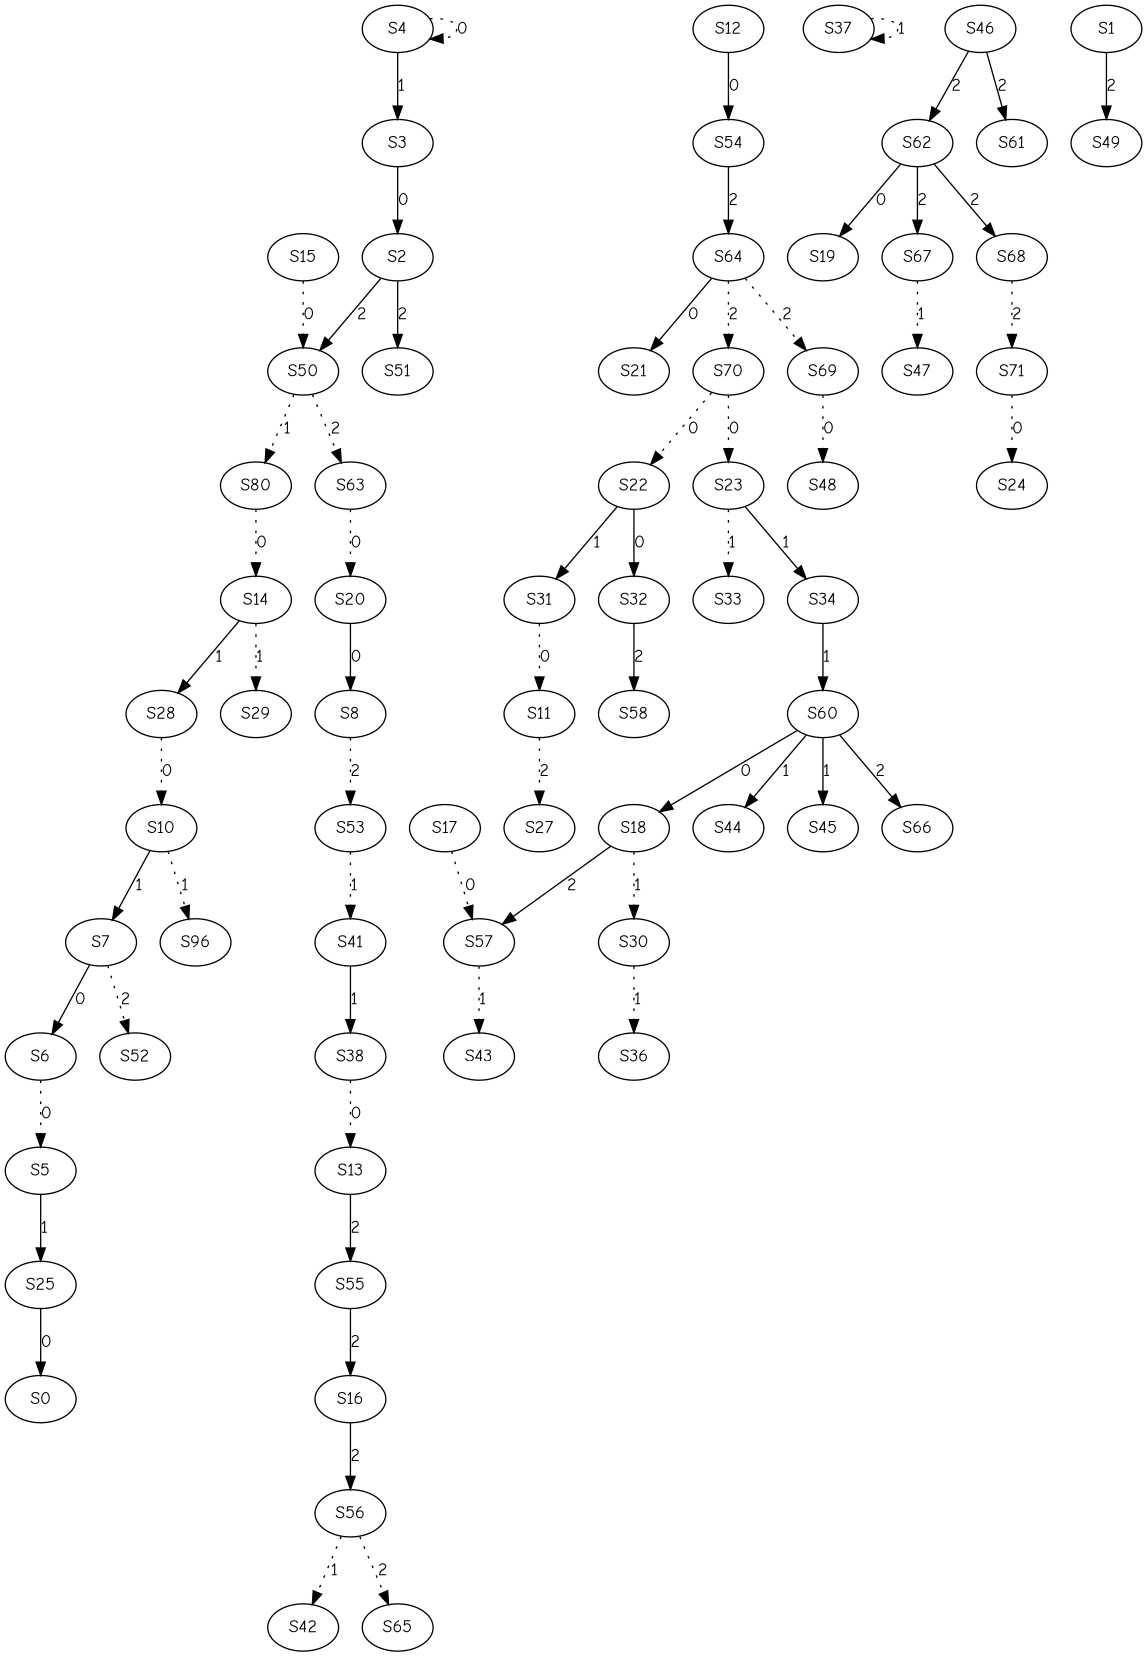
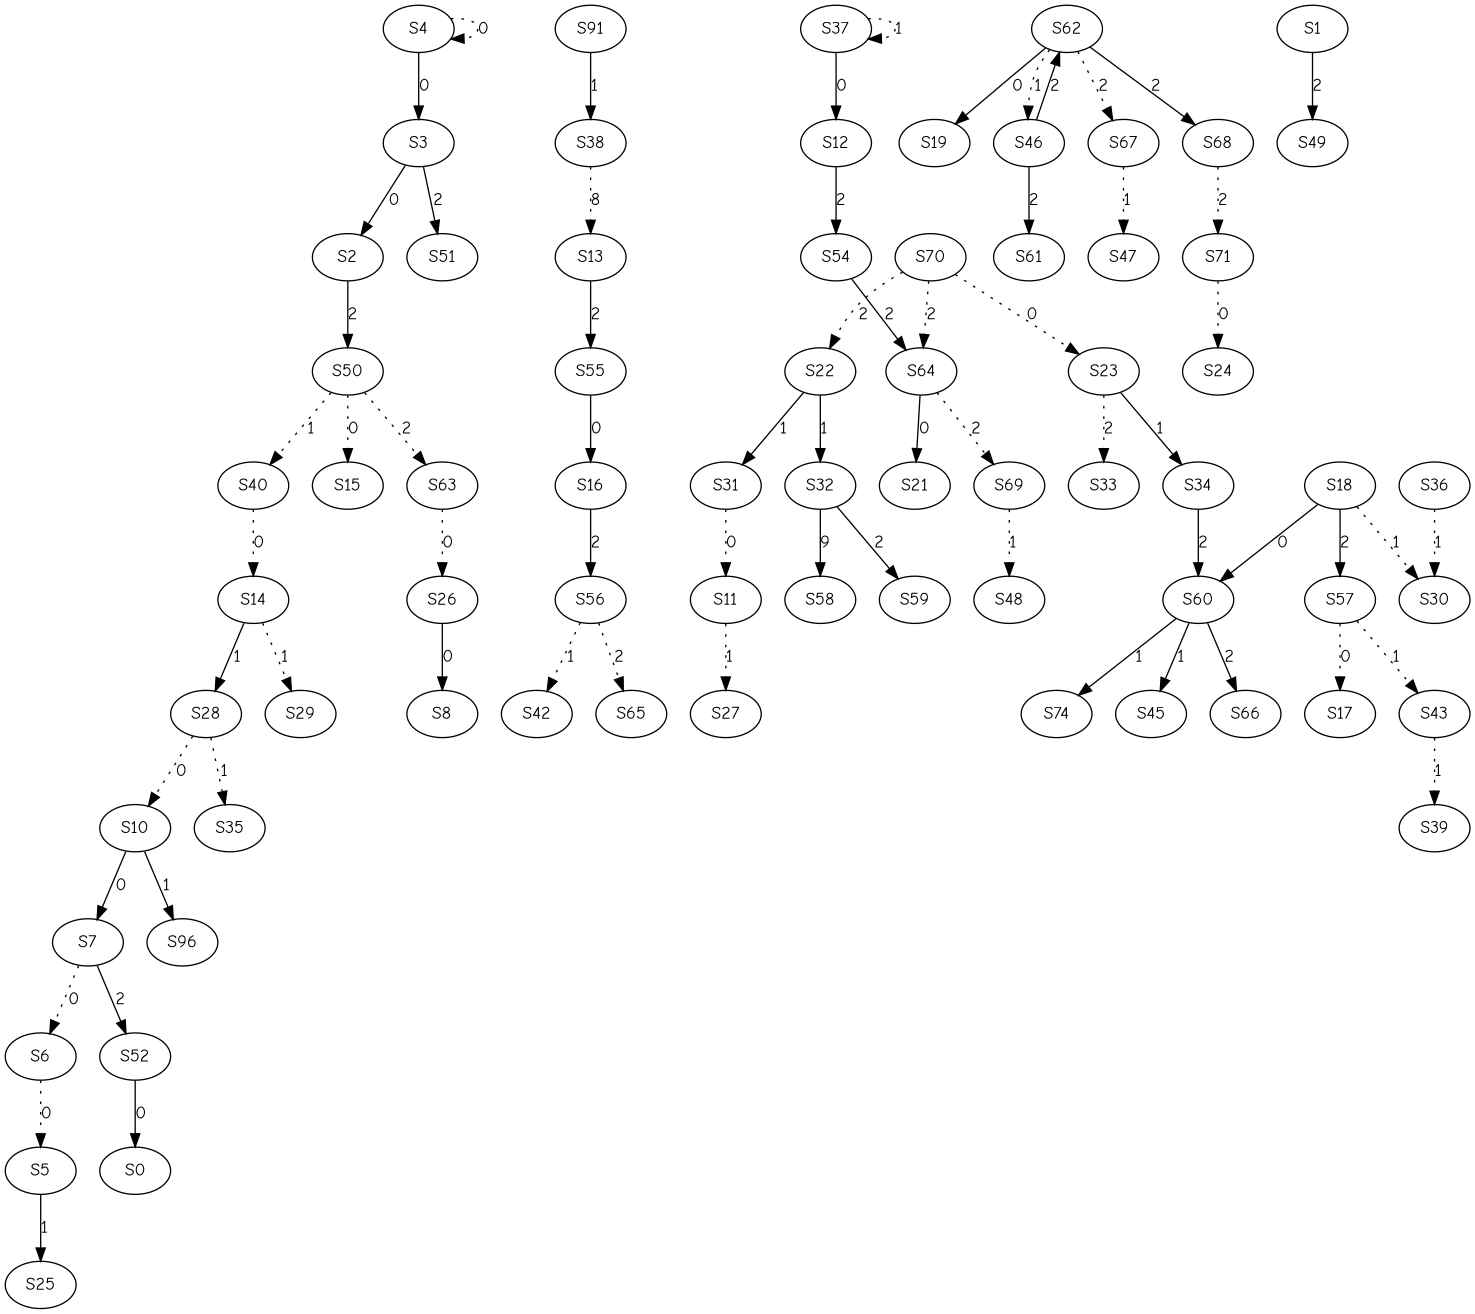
none -> (1034, 76)
none -> (836, 79)
(402, 86) -> (425, 86)
(734, 86) -> (841, 200)
(917, 194) -> (1092, 80)
(303, 308) -> (348, 422)
(398, 308) -> (429, 194)
(728, 308) -> (927, 308)
(694, 429) -> (864, 314)
(829, 429) -> (1013, 543)
(256, 486) -> (253, 486)
(640, 543) -> (824, 429)
(732, 543) -> (1109, 429)
(350, 600) -> (442, 600)
none -> (915, 600)
(639, 657) -> (826, 543)
(827, 657) -> (1204, 543)
(734, 768) -> (1274, 539)
(545, 771) -> (730, 657)
none -> (230, 828)
(350, 828) -> none
(728, 828) -> (1057, 714)
none -> (1435, 828)
(177, 879) -> (156, 879)
(460, 879) -> (1340, 650)
(139, 885) -> (121, 885)
(350, 942) -> (591, 29)
(116, 993) -> (109, 993)
(634, 993) -> (1435, 536)
(74, 994) -> (67, 993)
(356, 1114) -> (596, 200)
(41, 1335) -> (135, 1107)
(356, 1342) -> (597, 429)
